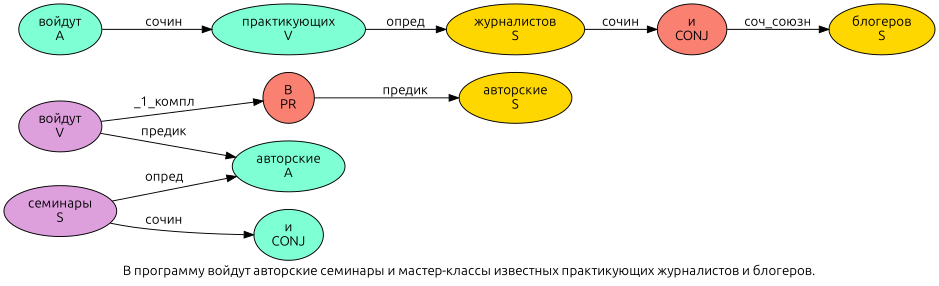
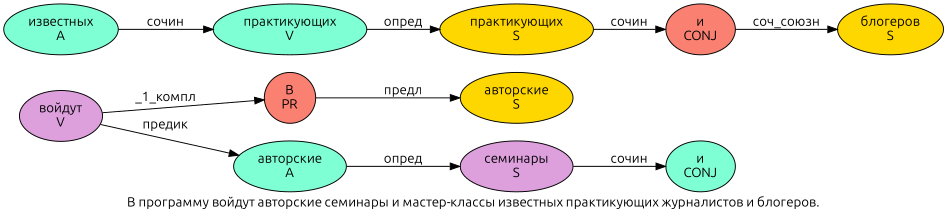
(60, 29) -> (61, 29)
(516, 29) -> (517, 29)
(406, 91) -> (403, 91)
(170, 190) -> (398, 166)
